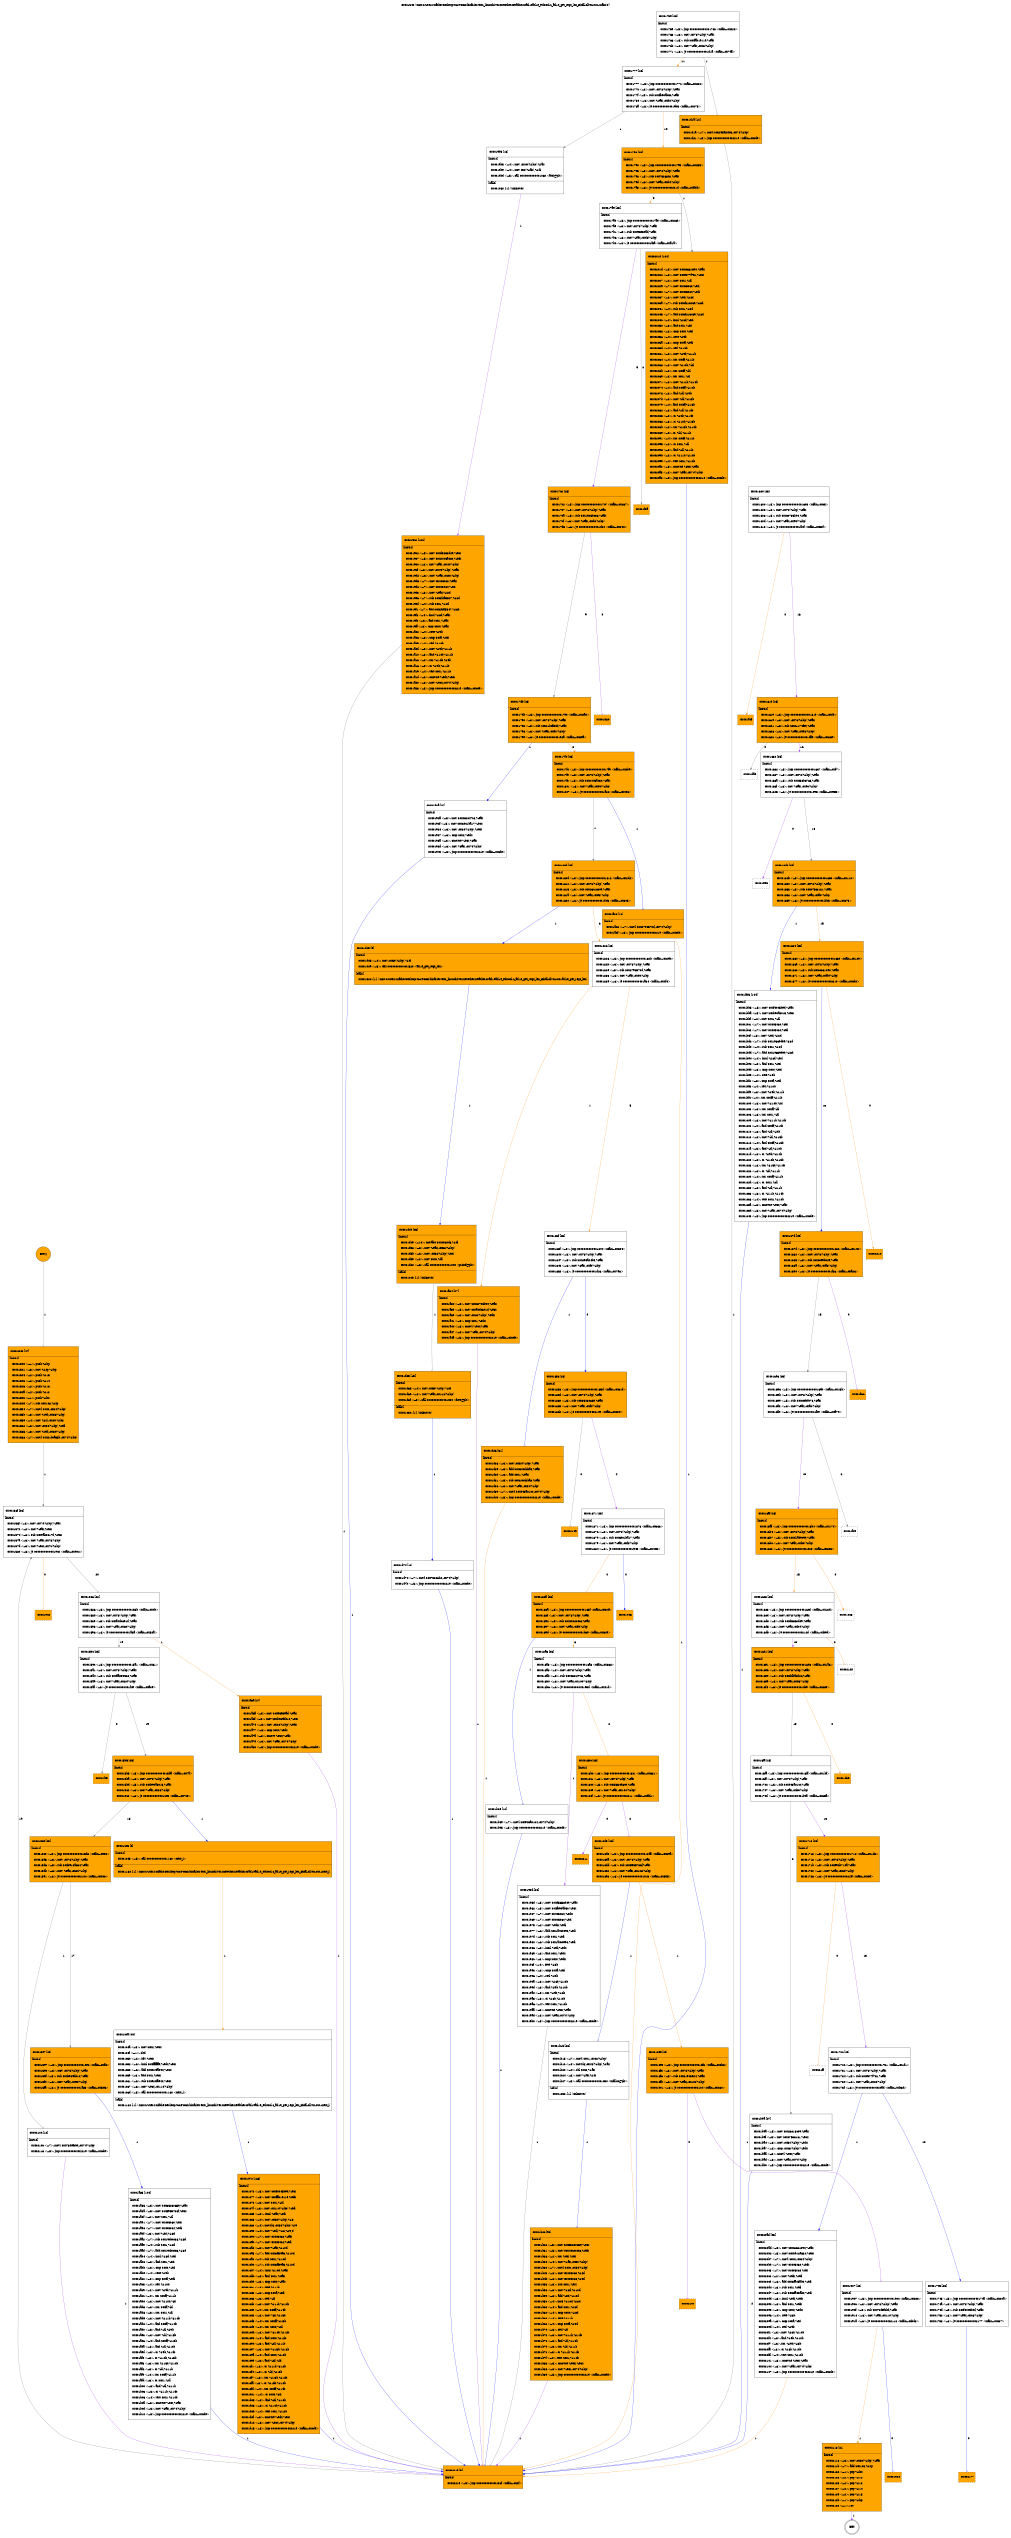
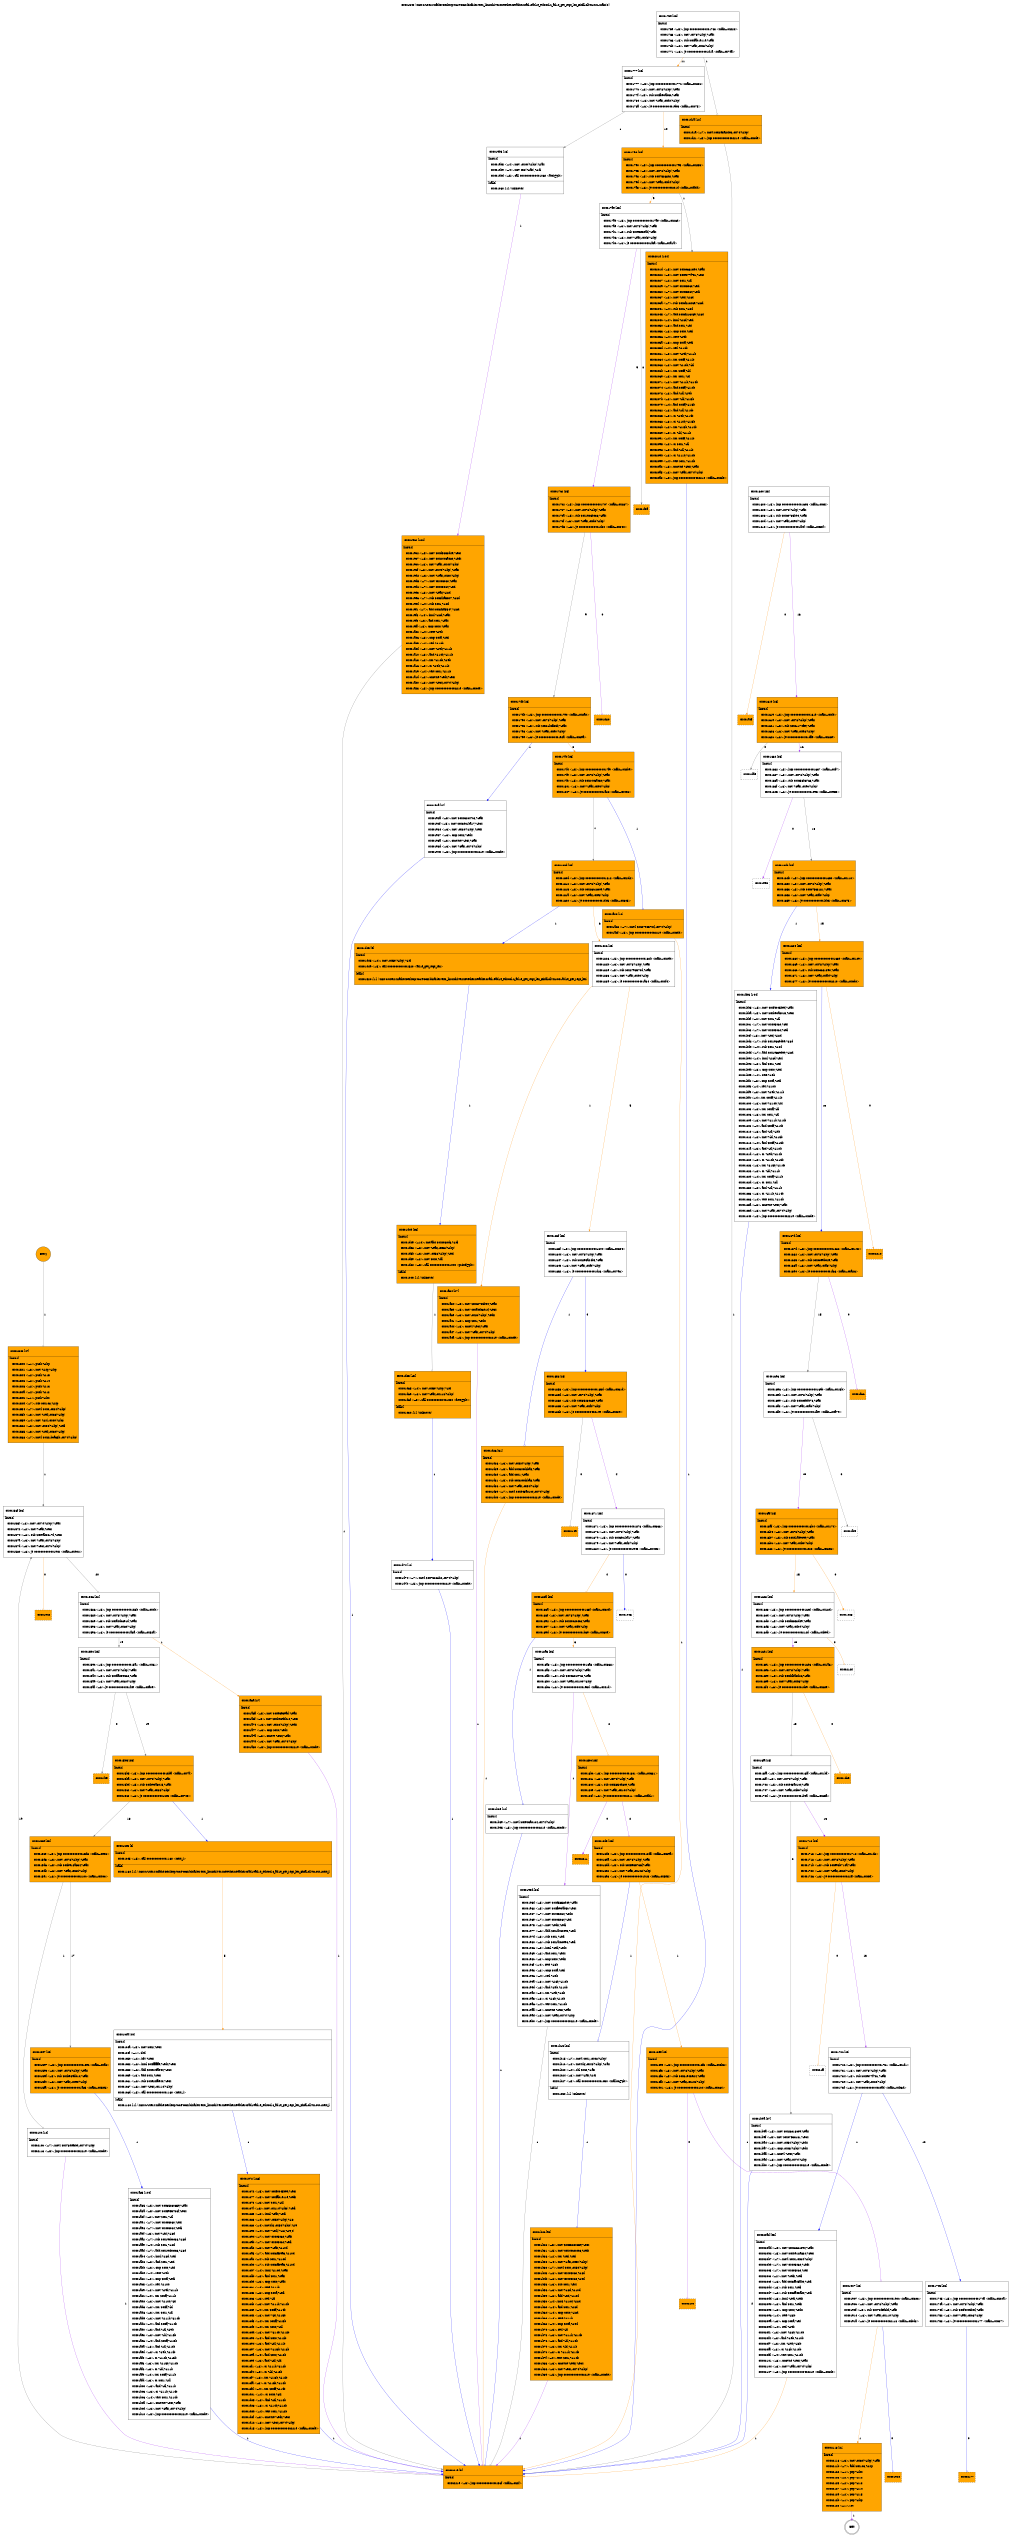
(625, 1615) -> (625, 1615)
(224, 1956) -> (224, 1956)
